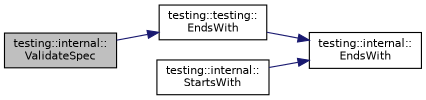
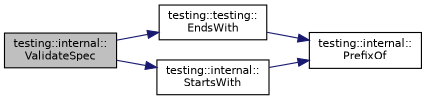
(365, 50) -> (365, 50)
none -> (131, 63)
